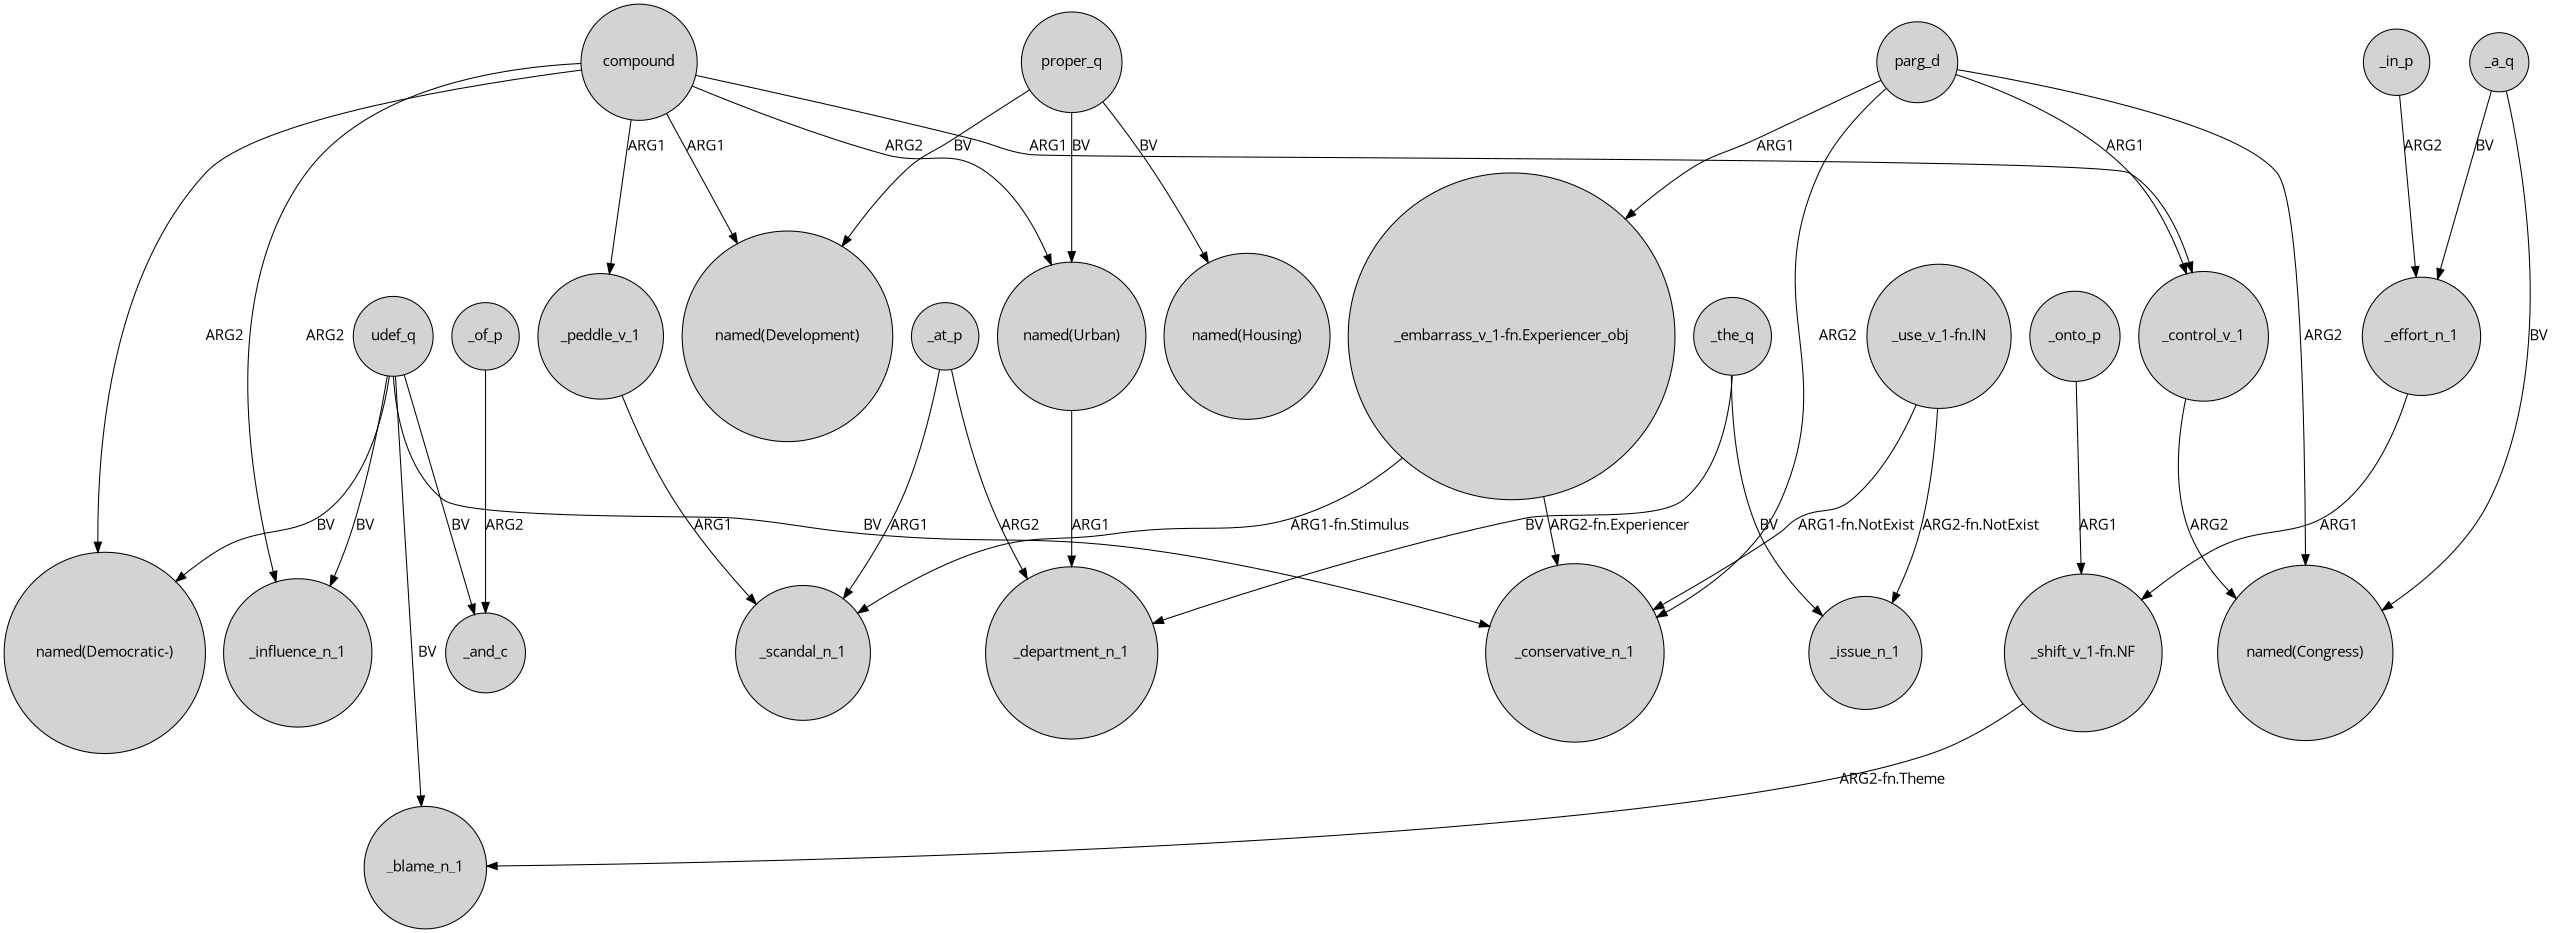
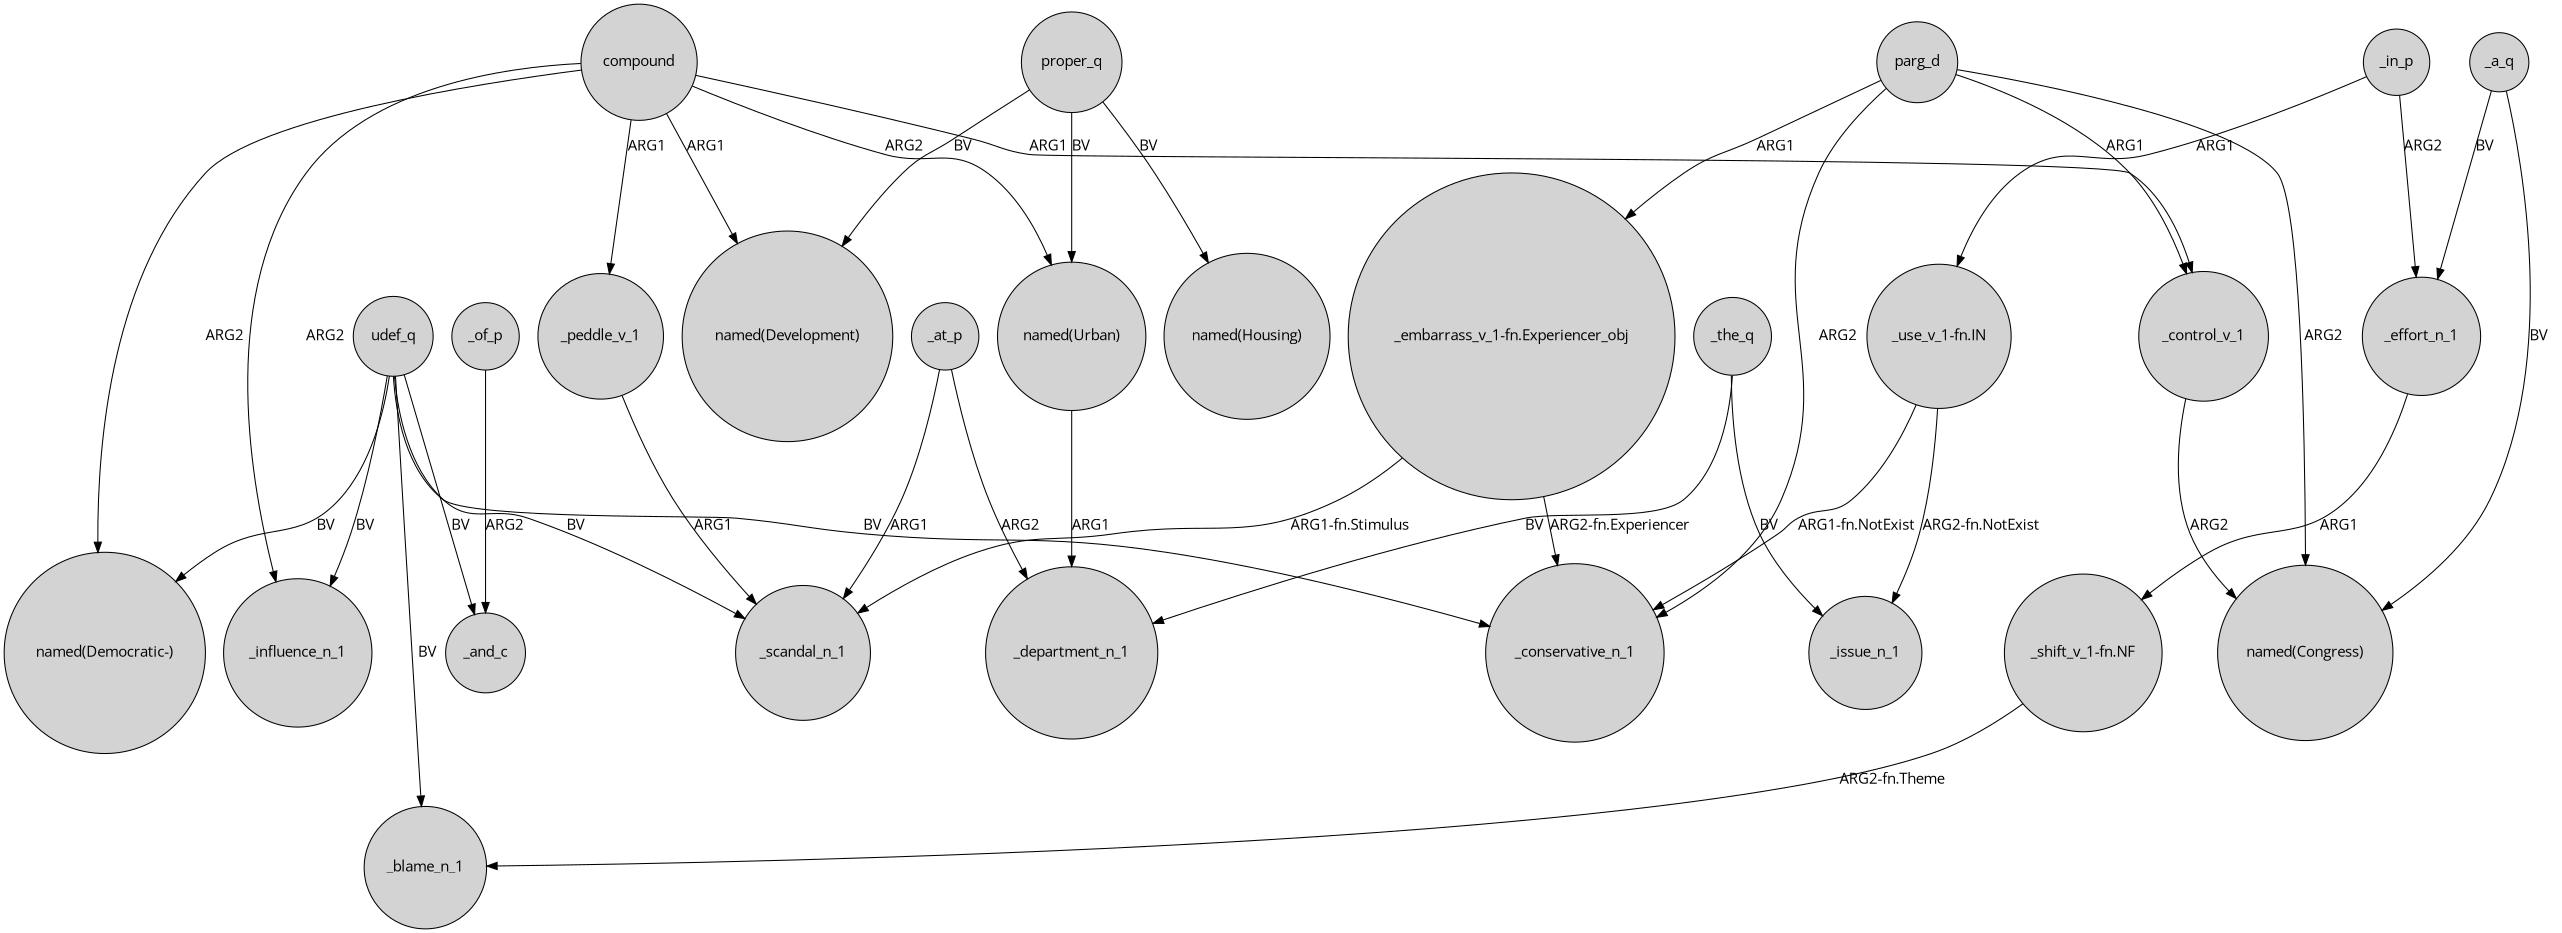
none -> (2147, 155)
(2075, 336) -> none
none -> (541, 523)
